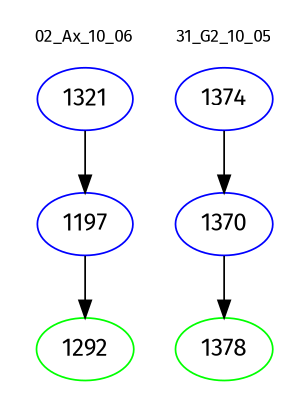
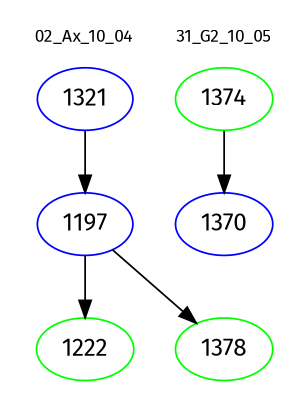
(84, 37) -> (84, 37)
(224, 99) -> (224, 99)
(224, 278) -> (137, 271)
(85, 349) -> (85, 349)
